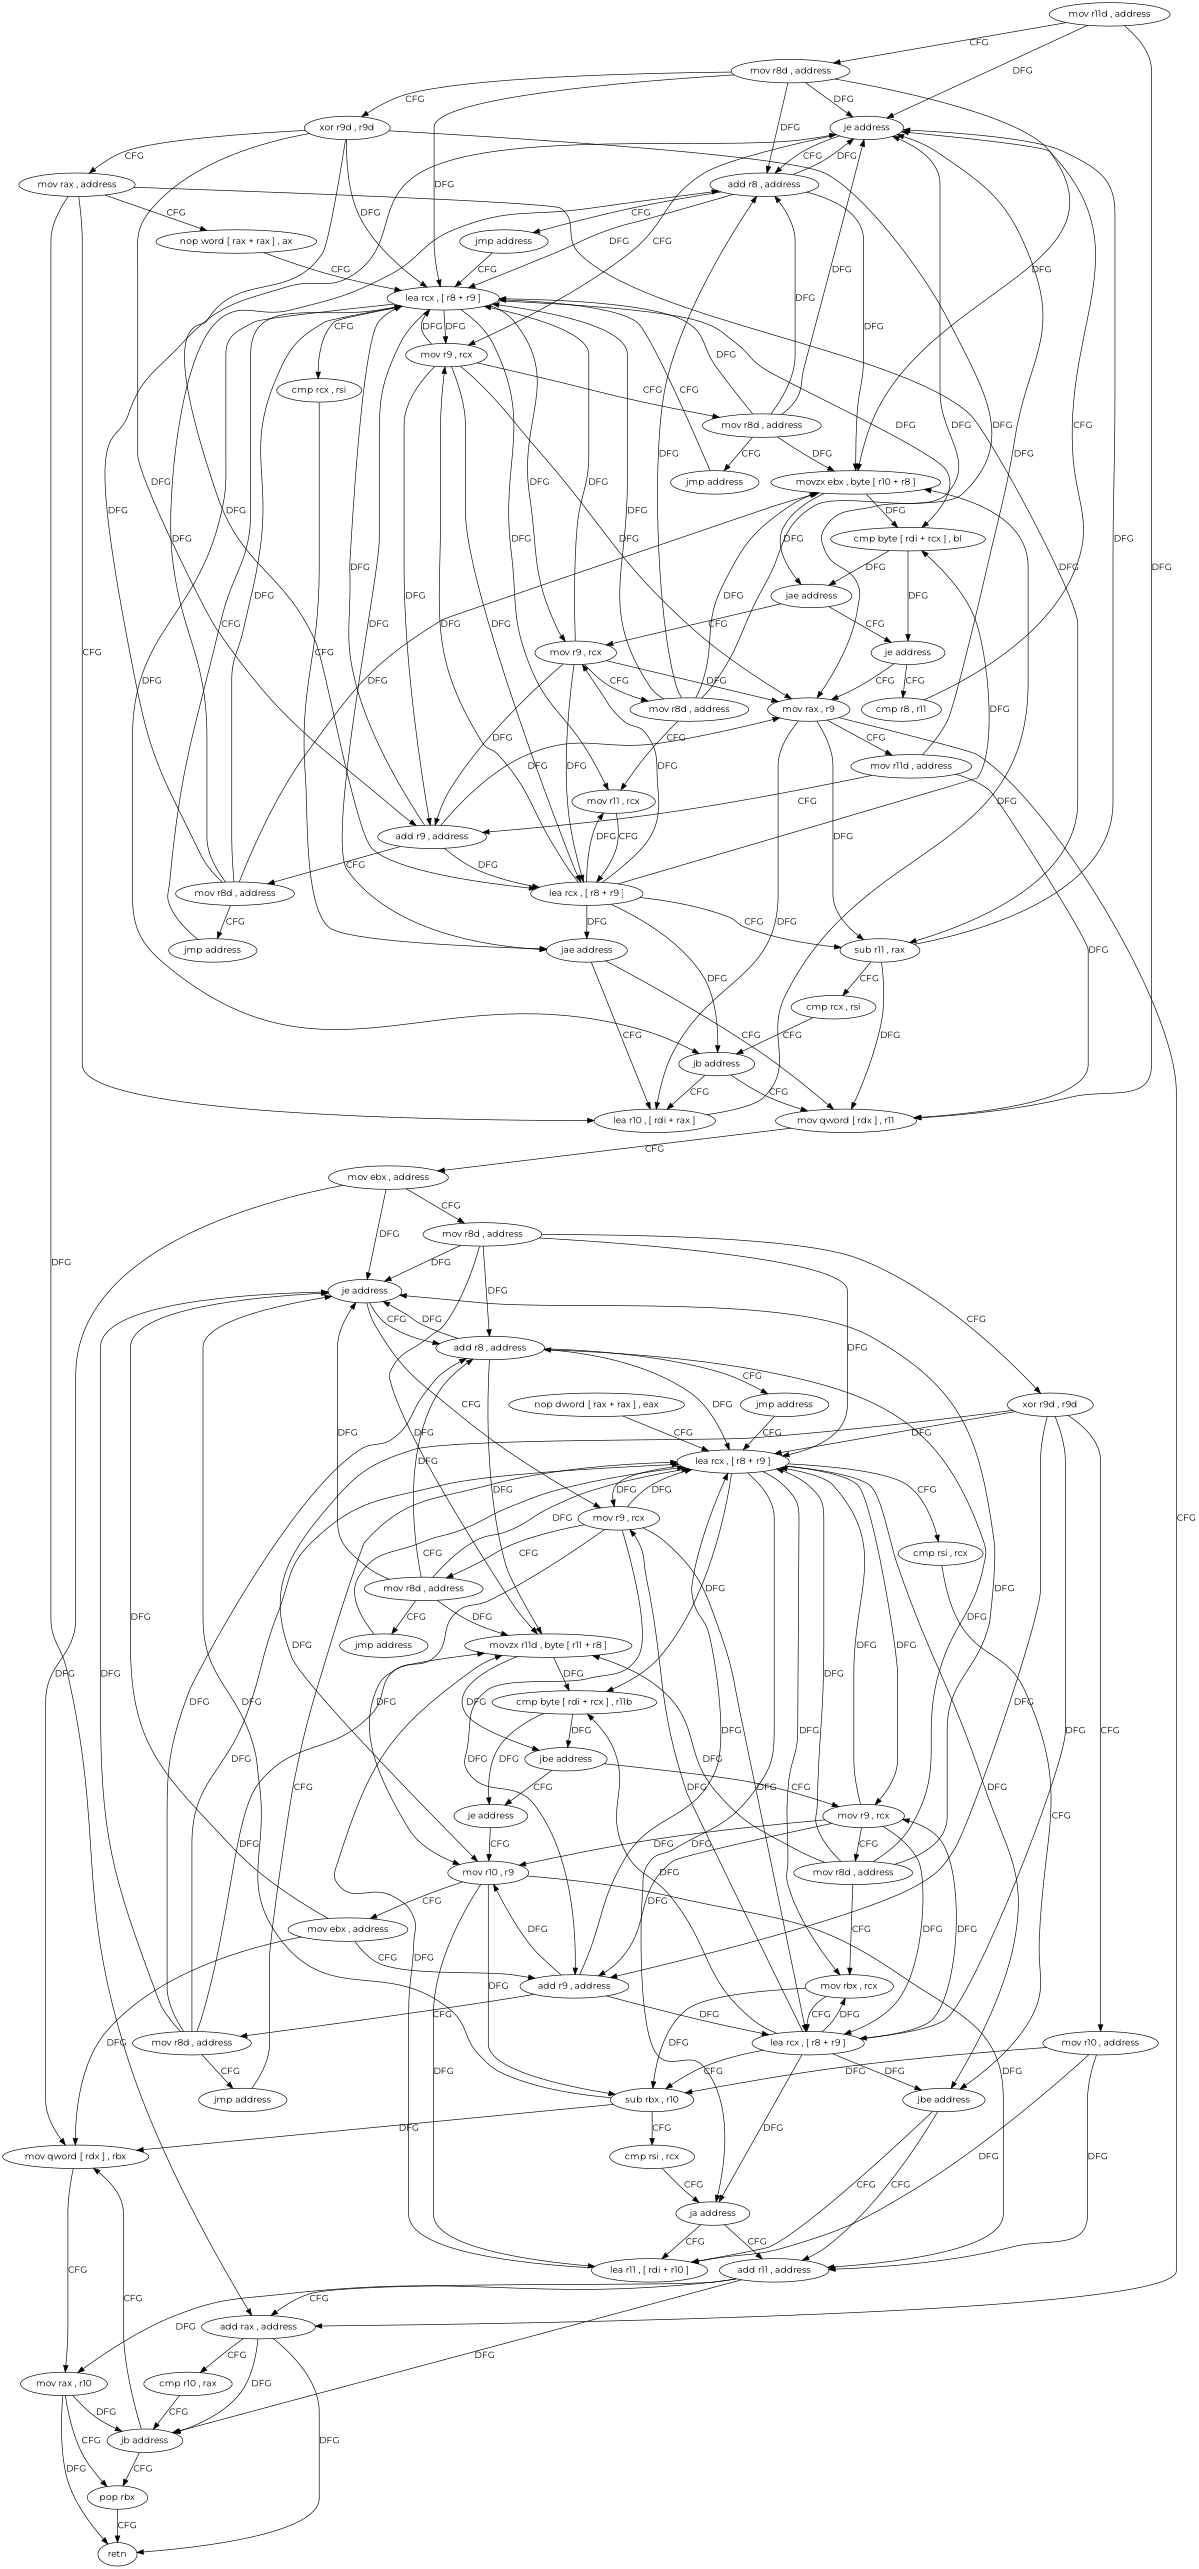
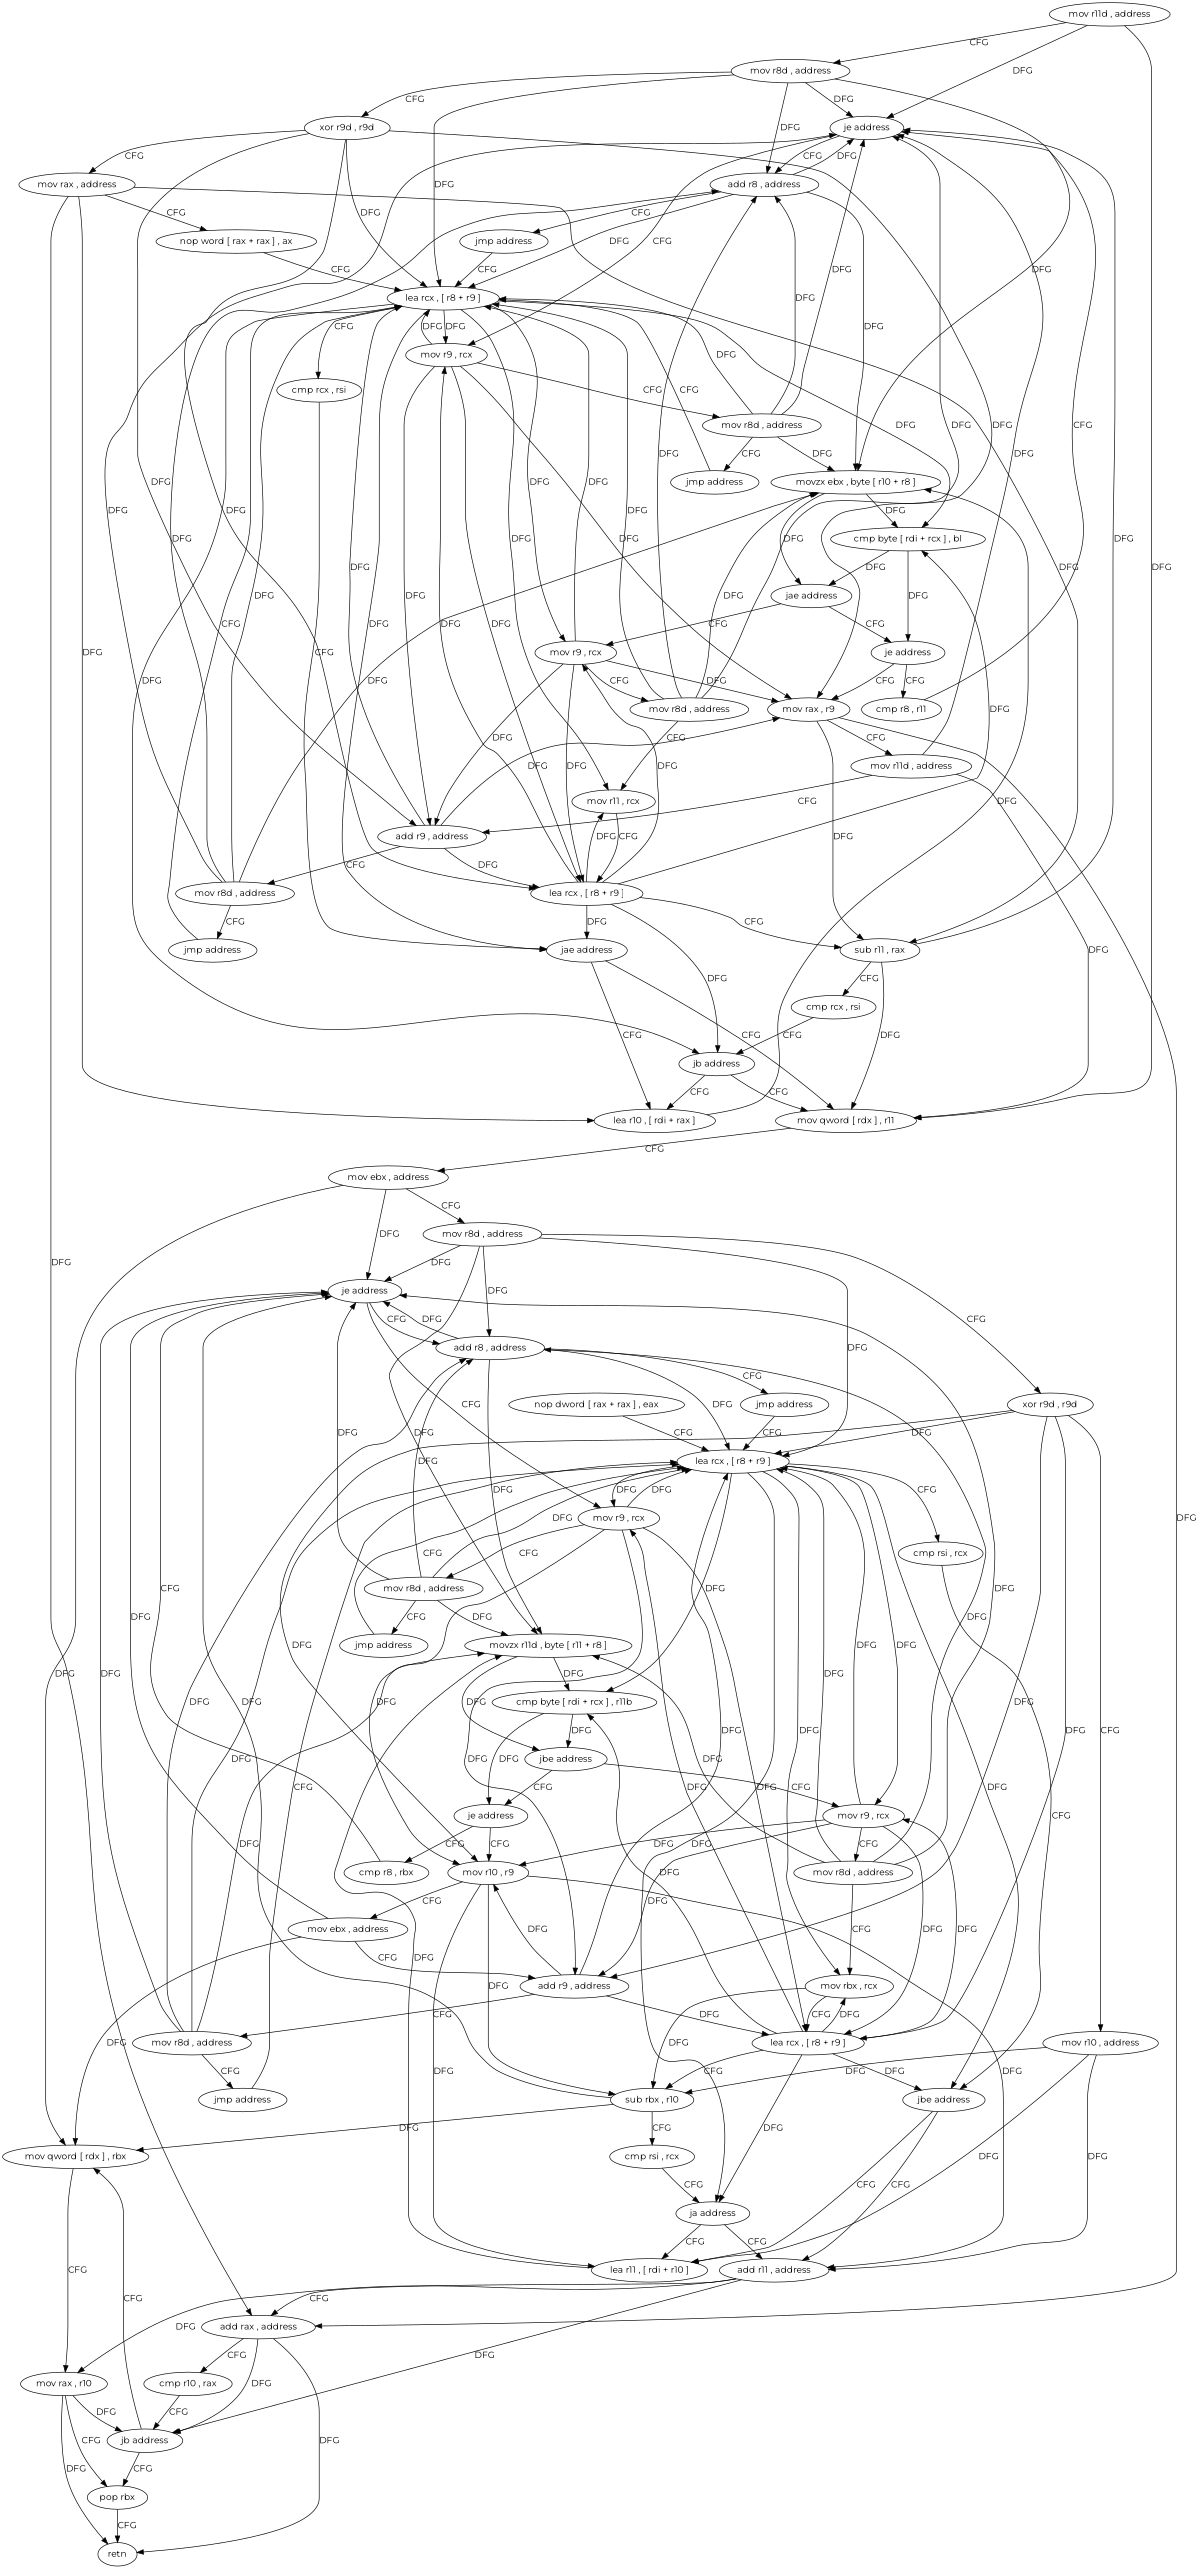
(92, 653) -> (92, 653)
(773, 929) -> none
(1186, 1518) -> (1186, 1518)
none -> (386, 1873)
